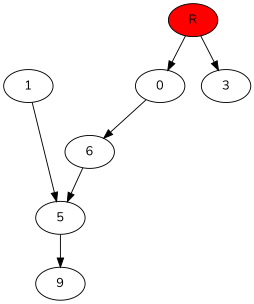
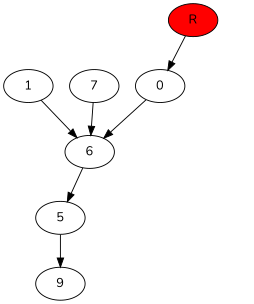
none -> (94, 86)
(226, 86) -> none
(43, 147) -> (56, 116)
